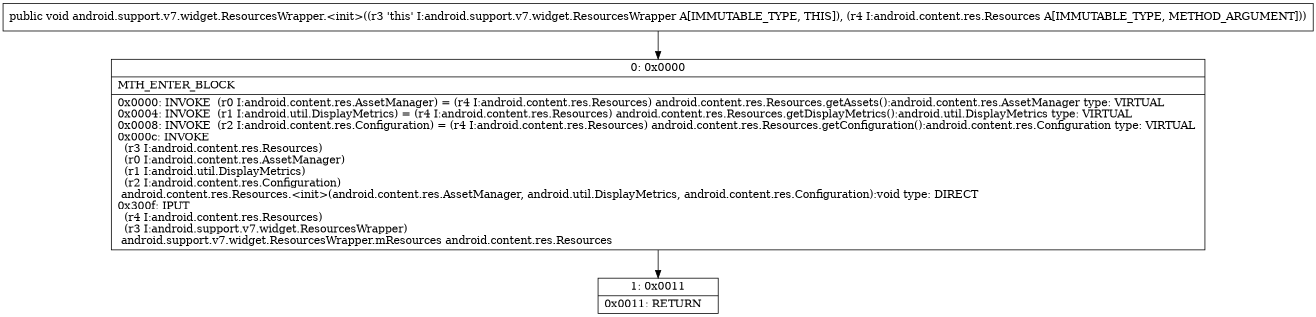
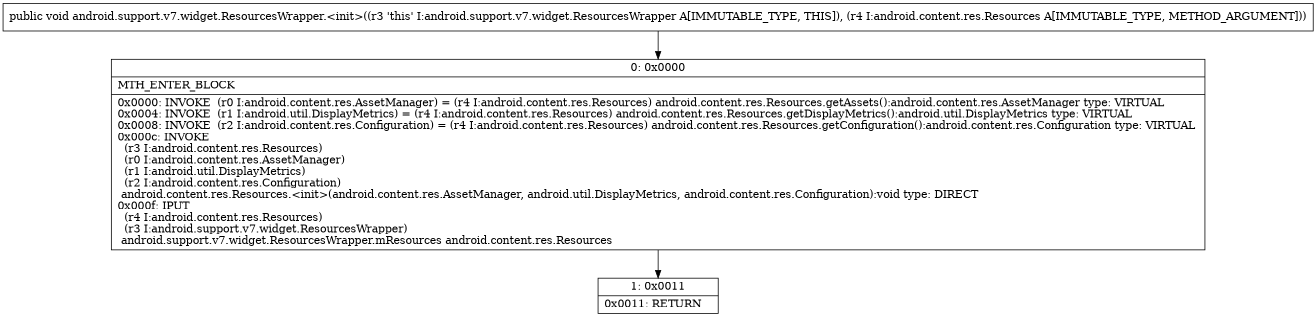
(157, 206) -> (157, 206)
